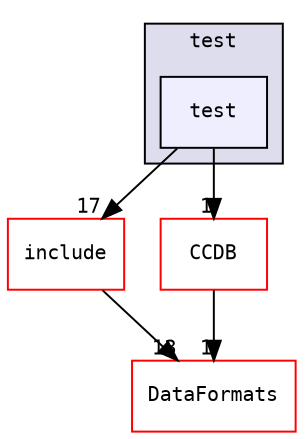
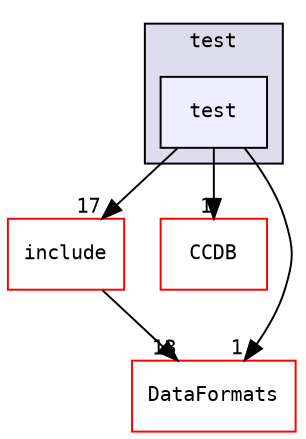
(214, 316) -> (291, 244)
